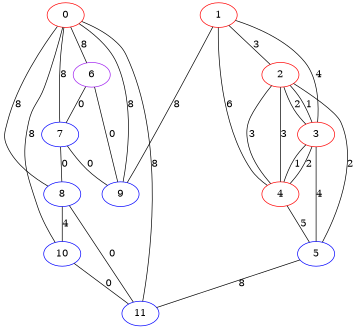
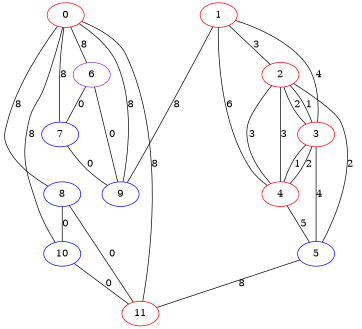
(61, 164) -> none
(66, 224) -> (66, 224)
(140, 314) -> (140, 314)
